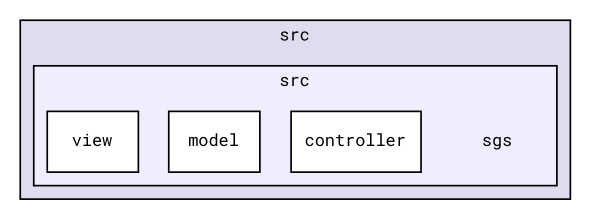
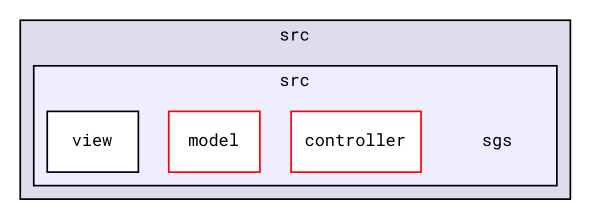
(214, 142) -> (214, 142)
(356, 142) -> (356, 142)
